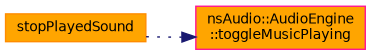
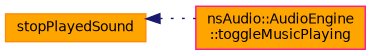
(164, 37) -> (178, 18)
